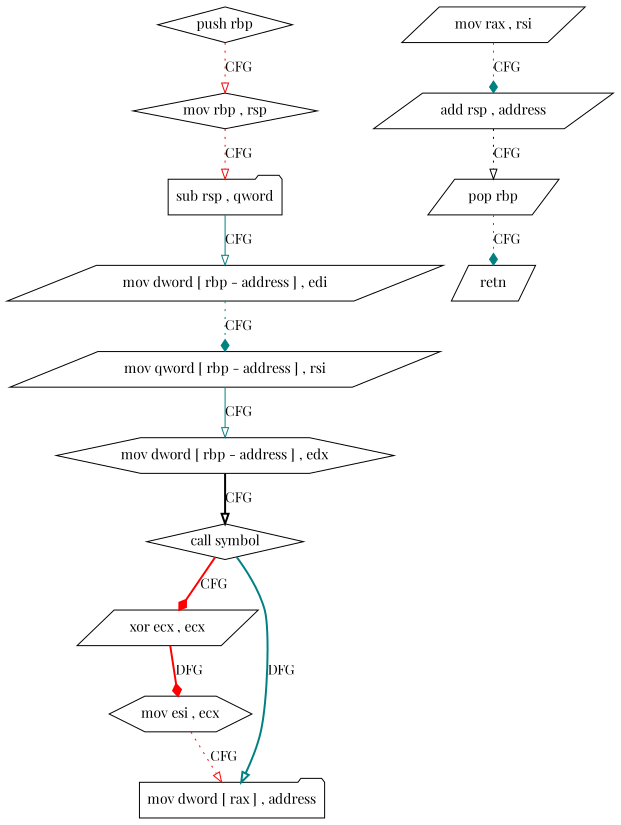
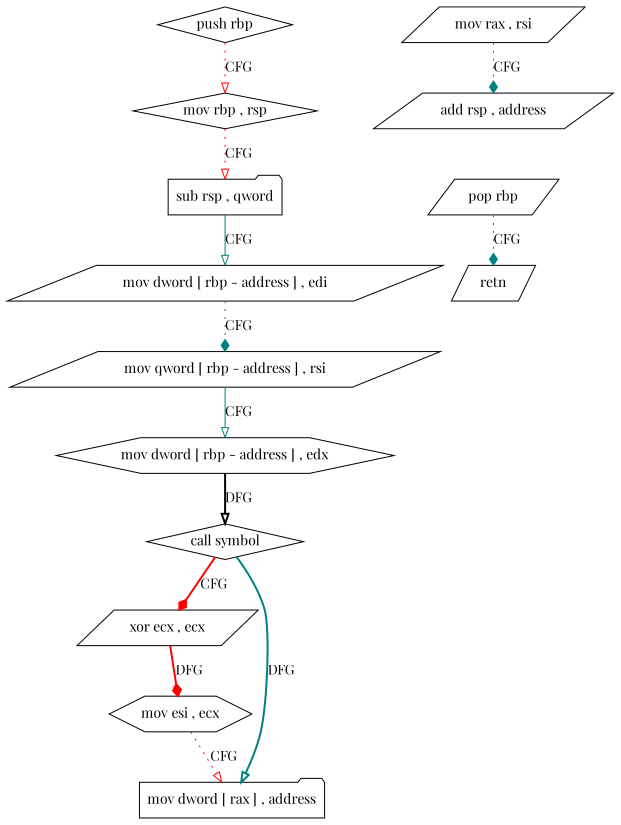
(493, 149) -> none
(239, 499) -> (239, 499)
